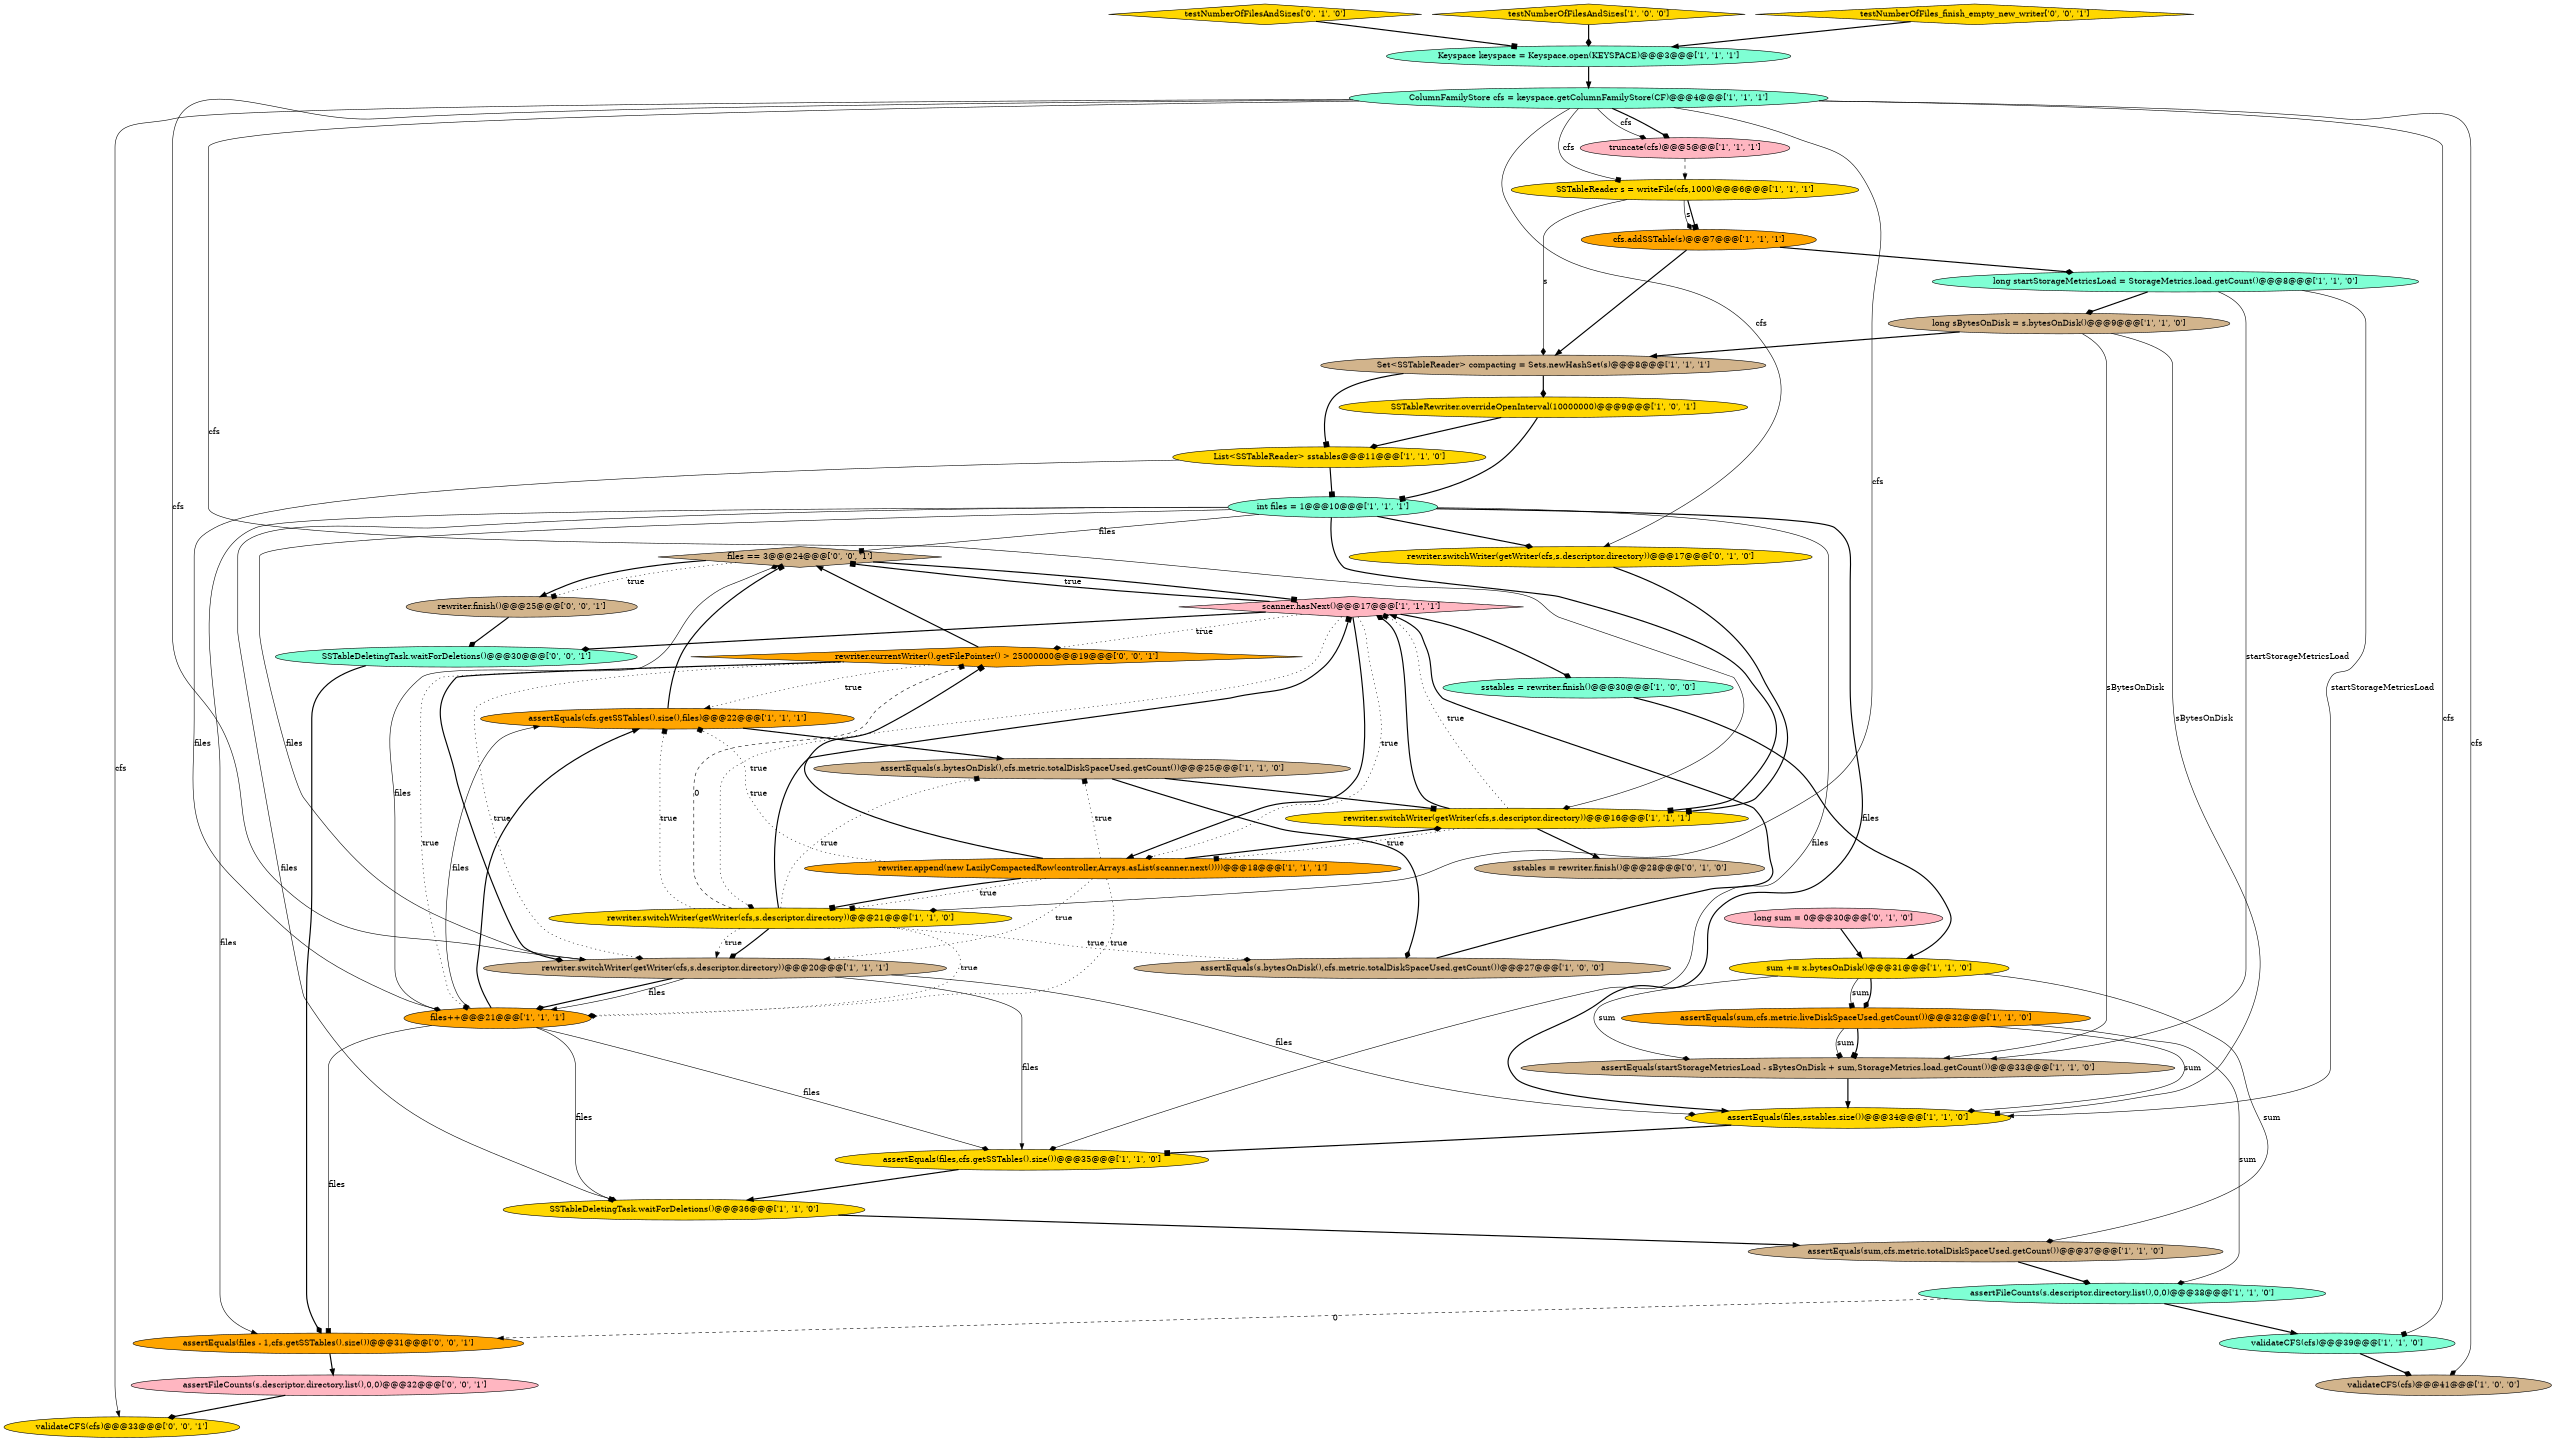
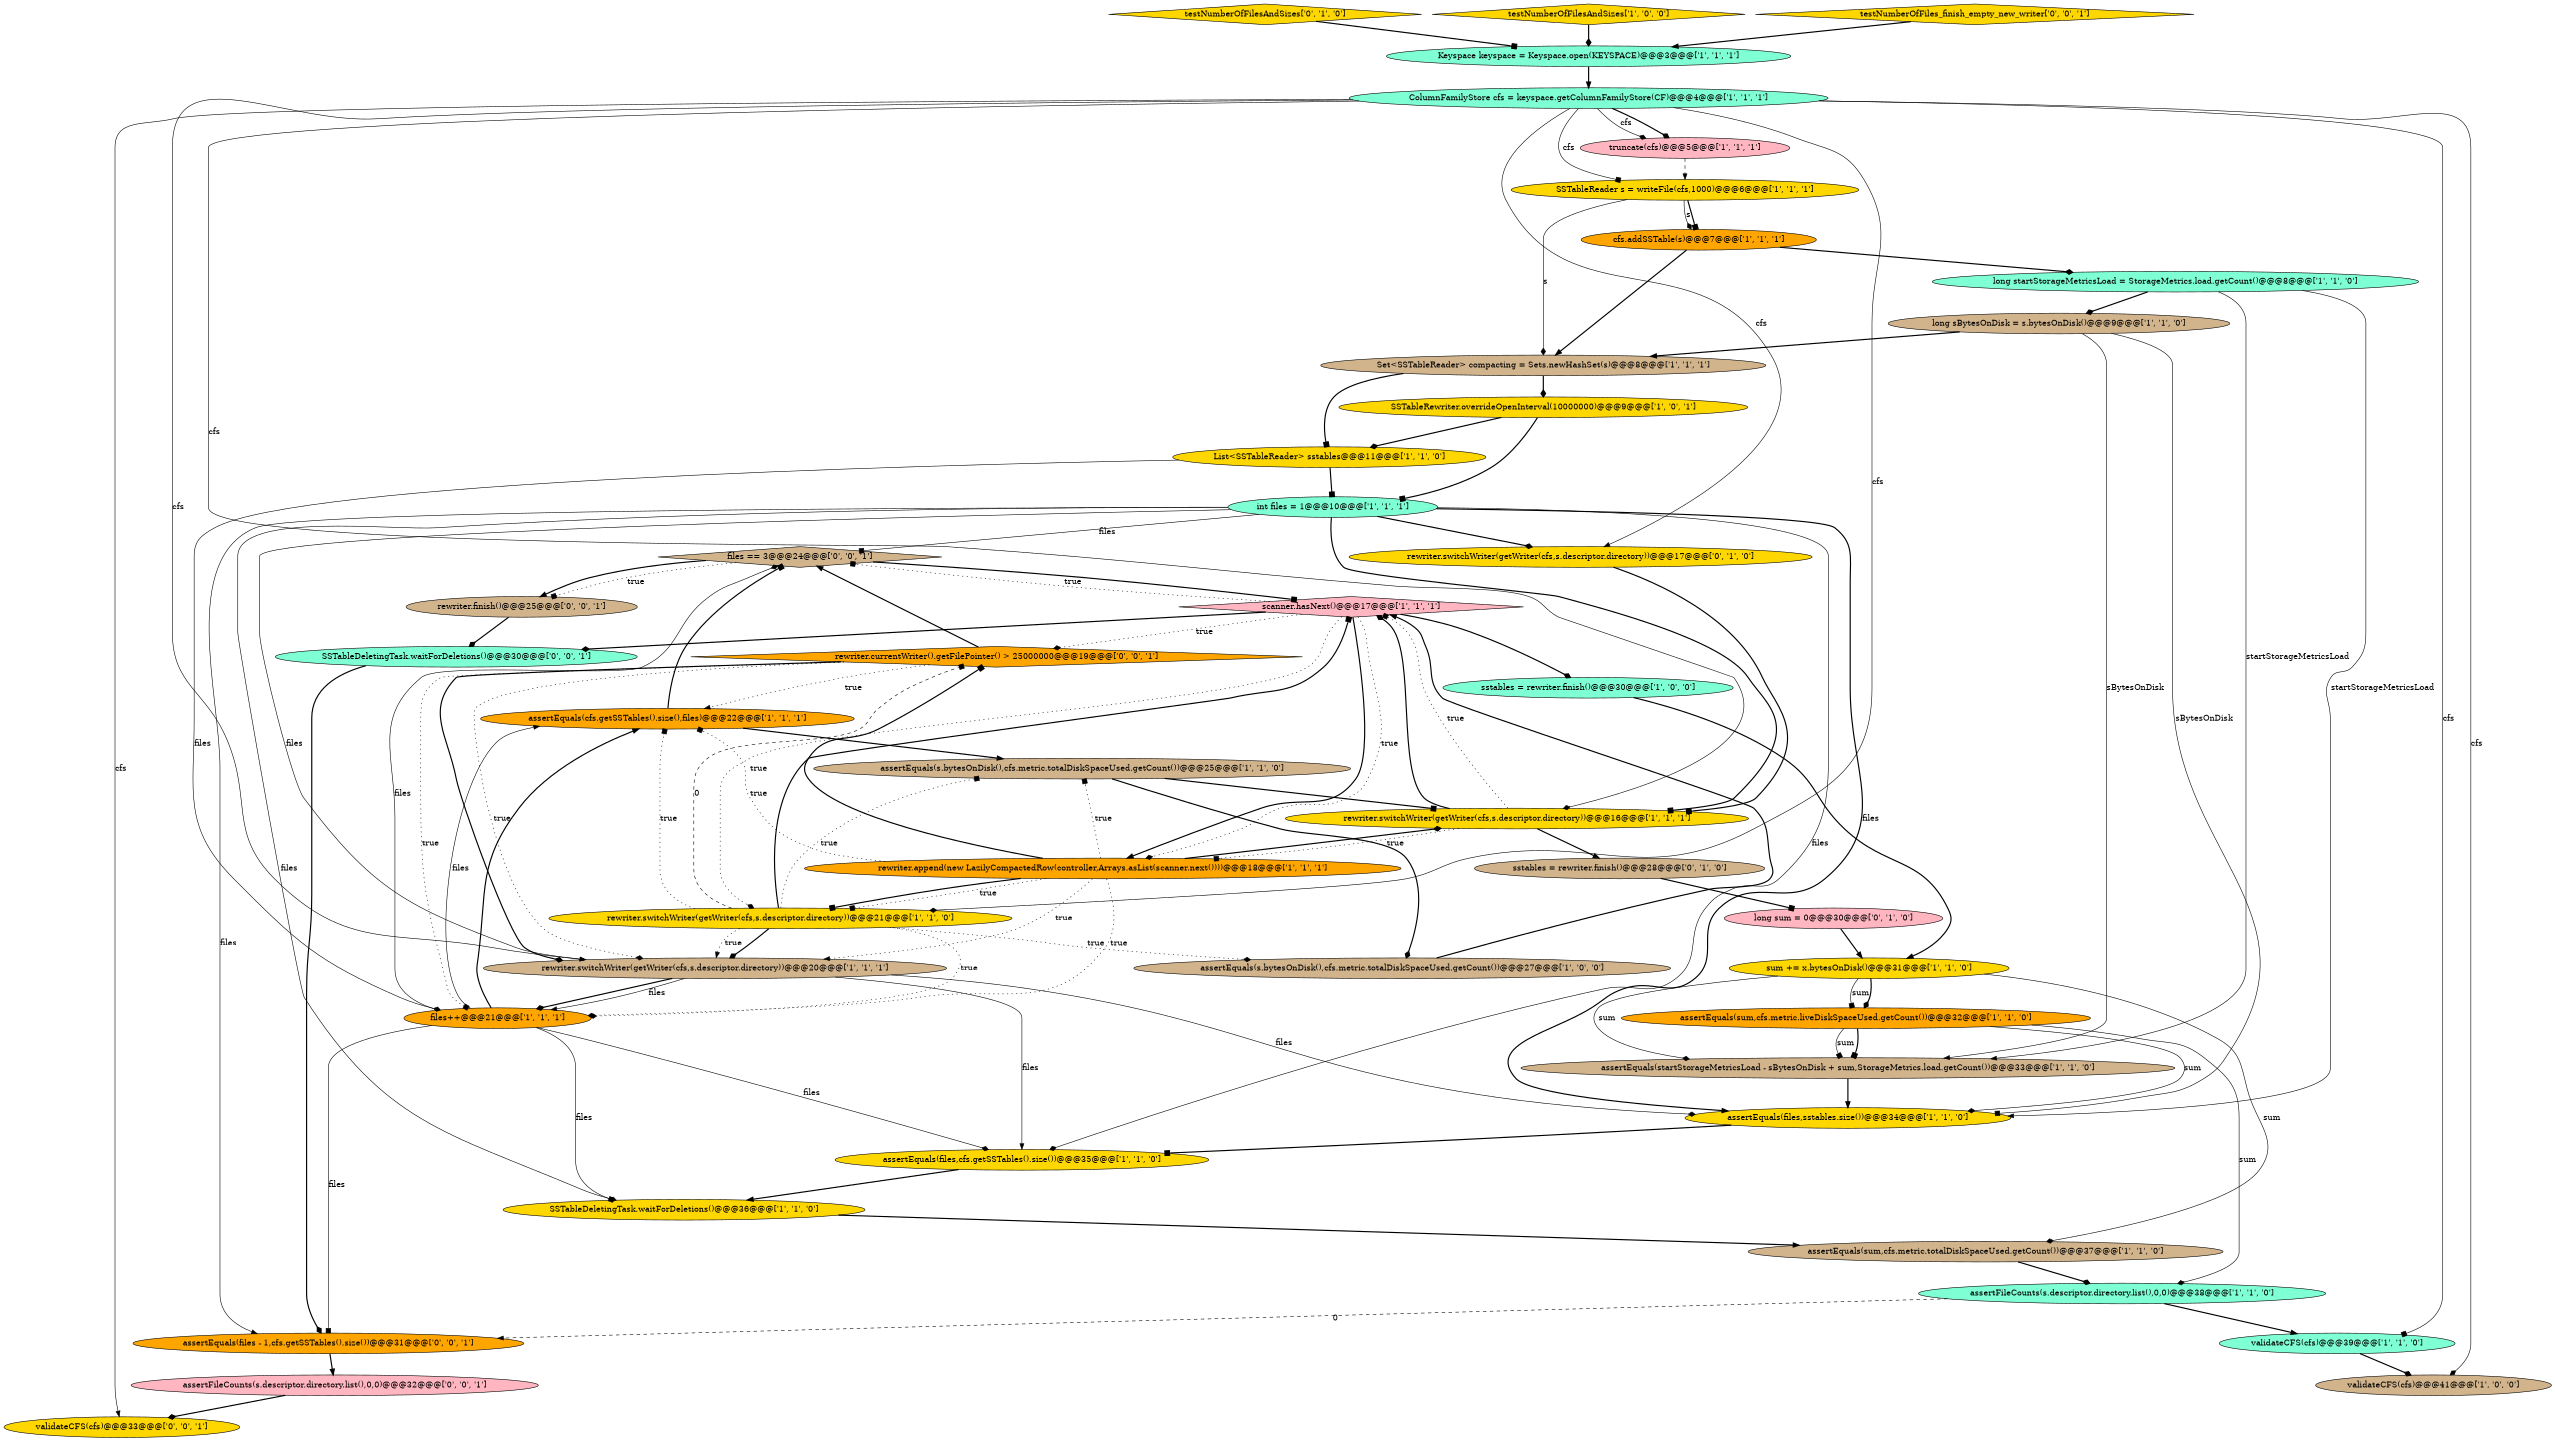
(1063, 586) -> (1063, 586)
none -> (1731, 894)
